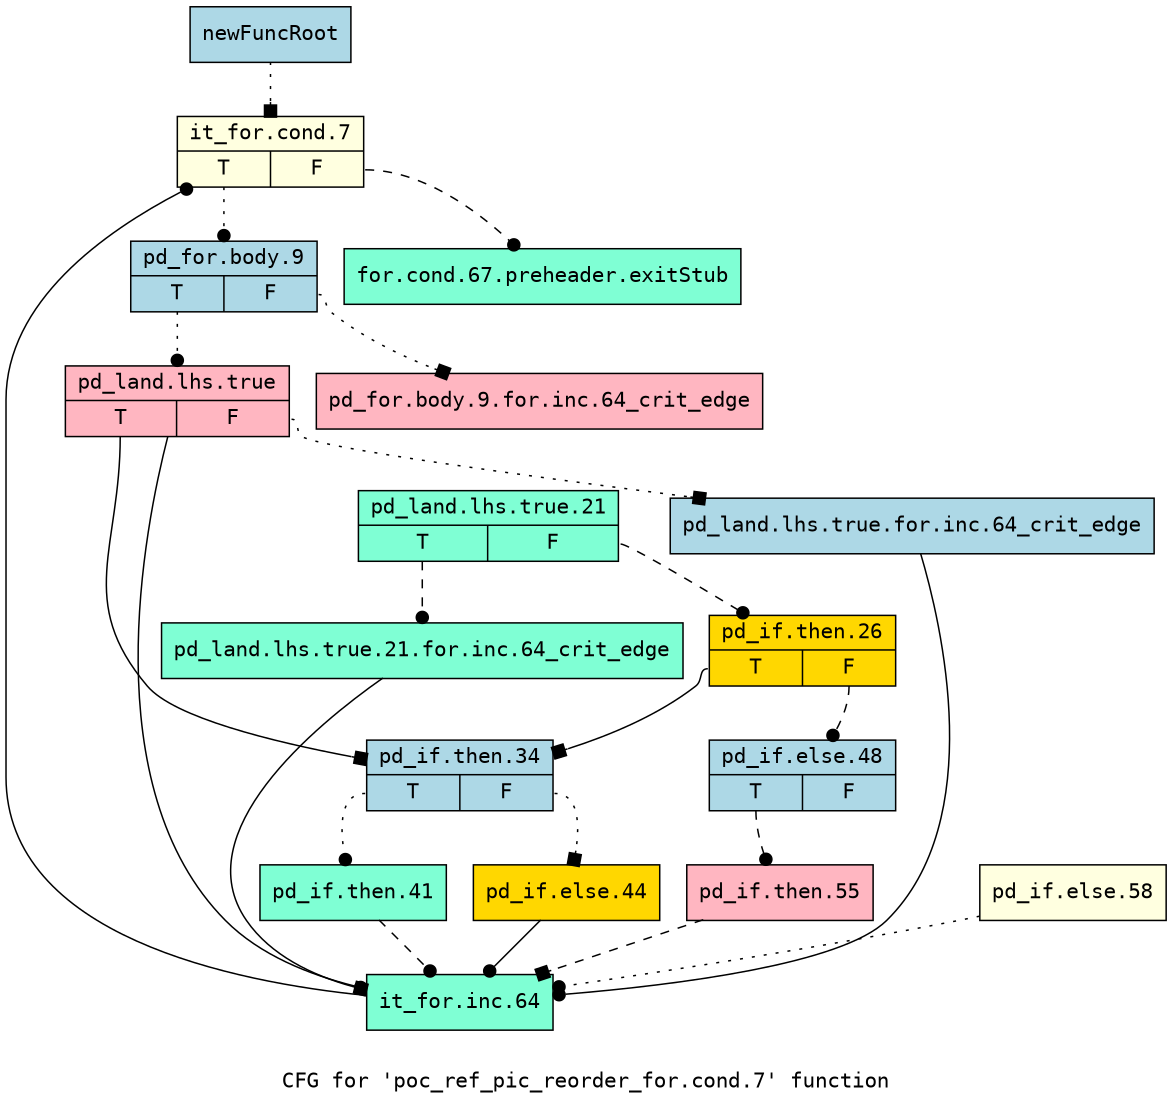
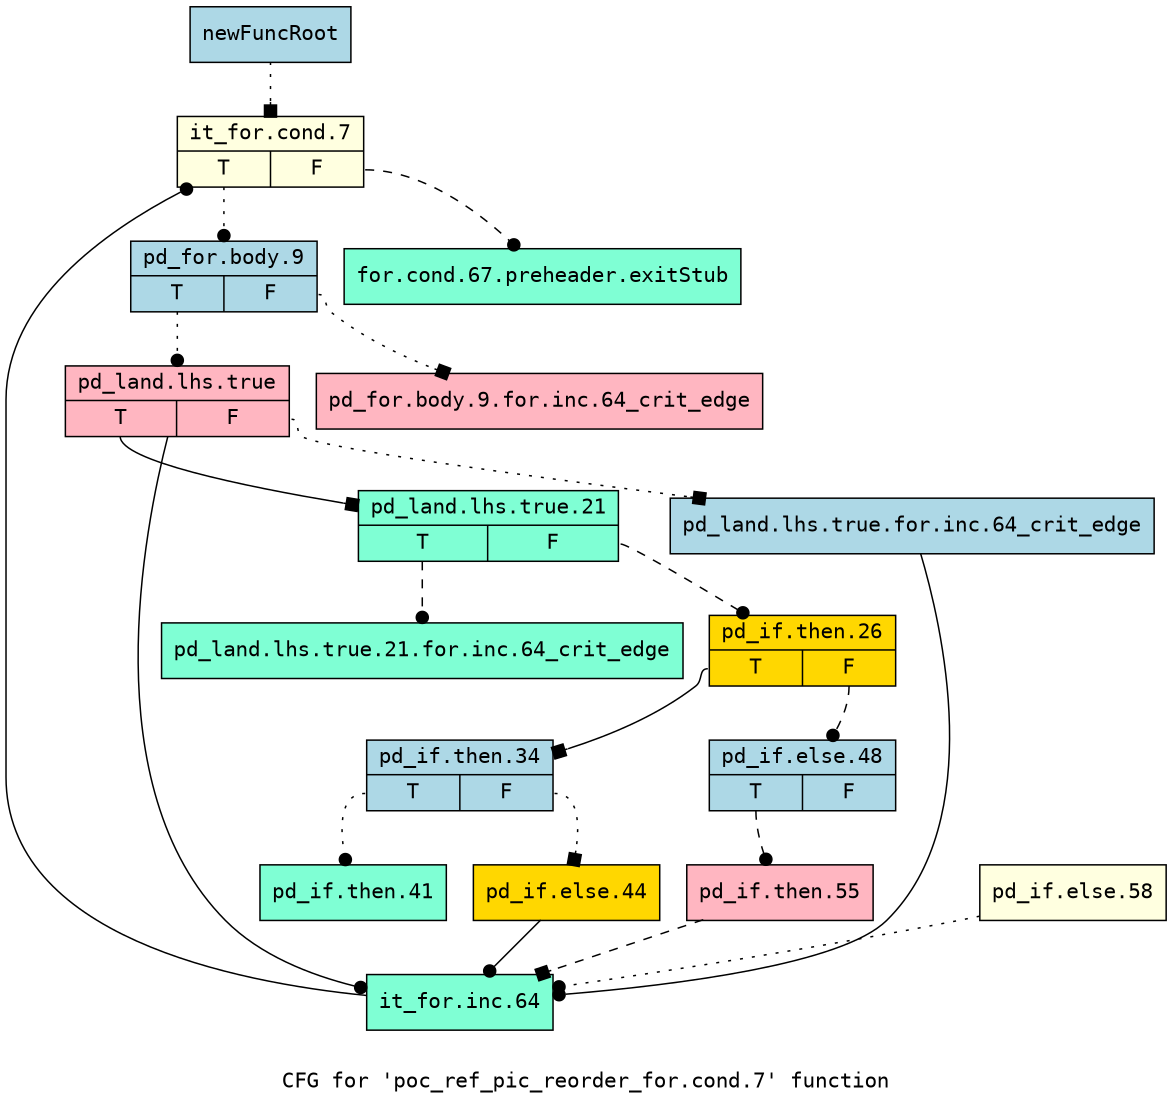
(128, 659) -> (227, 481)
(239, 835) -> none
(402, 943) -> none
